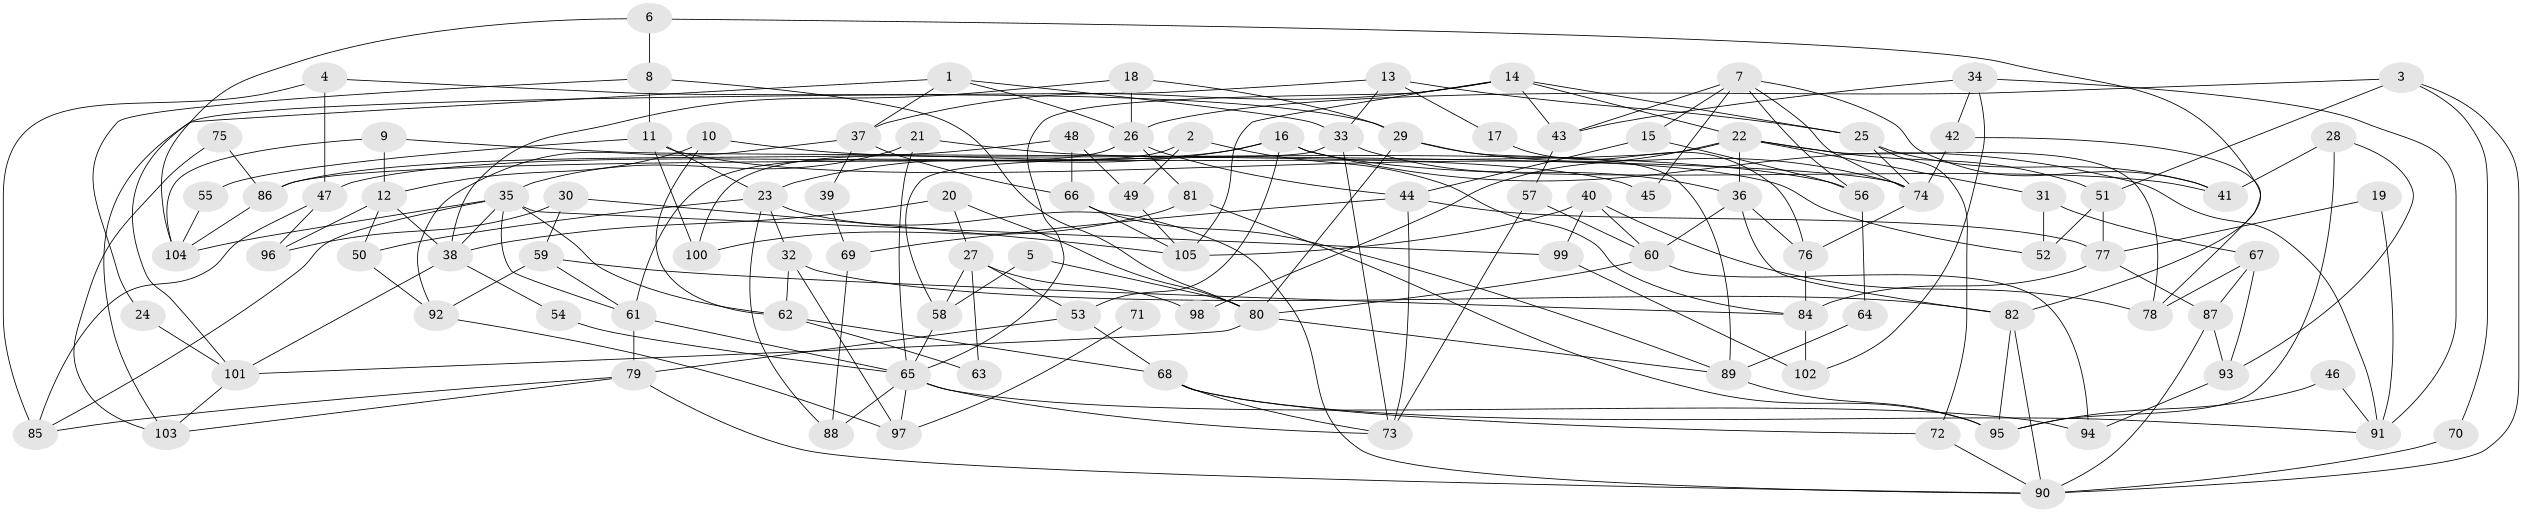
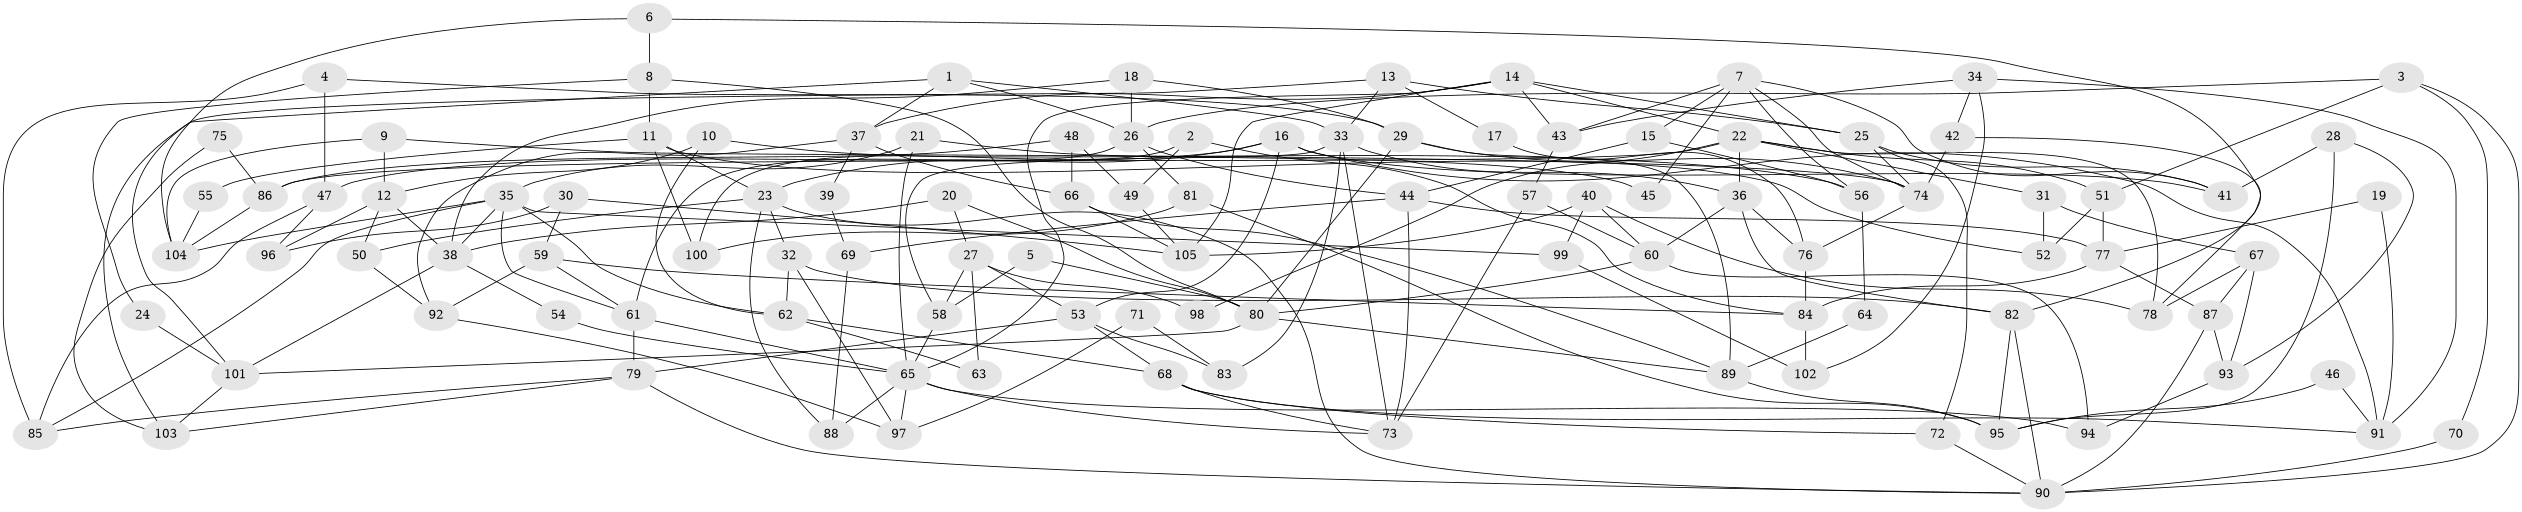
none -> (1225, 375)
